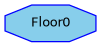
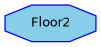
(51, 23) -> (51, 23)
